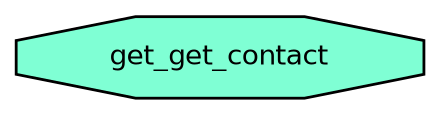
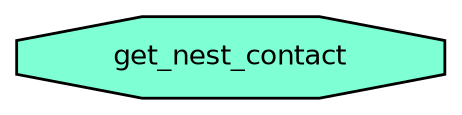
(220, 57) -> (231, 57)
